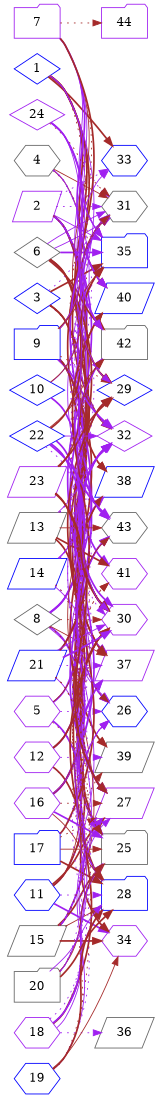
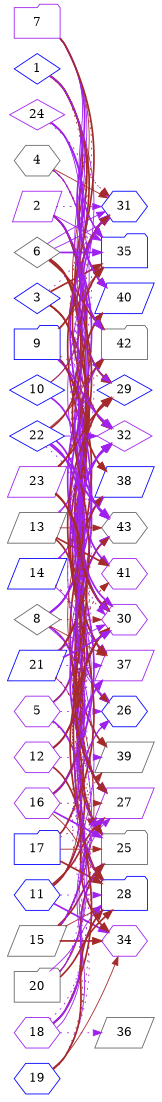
(124, 23) -> none
(124, 161) -> none
(124, 207) -> (124, 207)
(81, 440) -> (81, 440)
